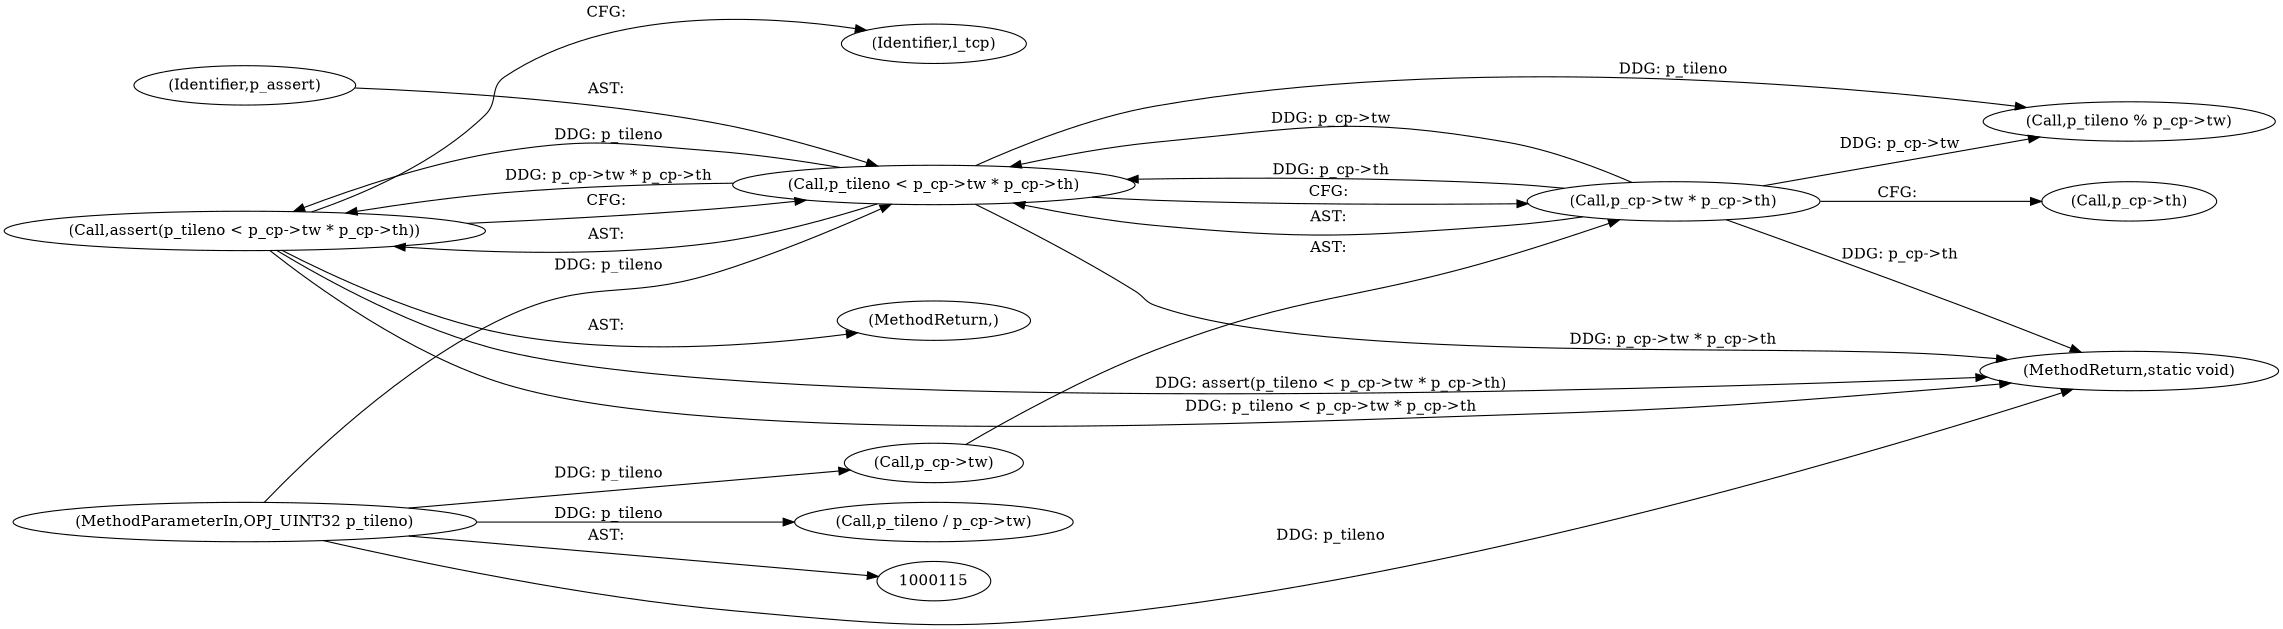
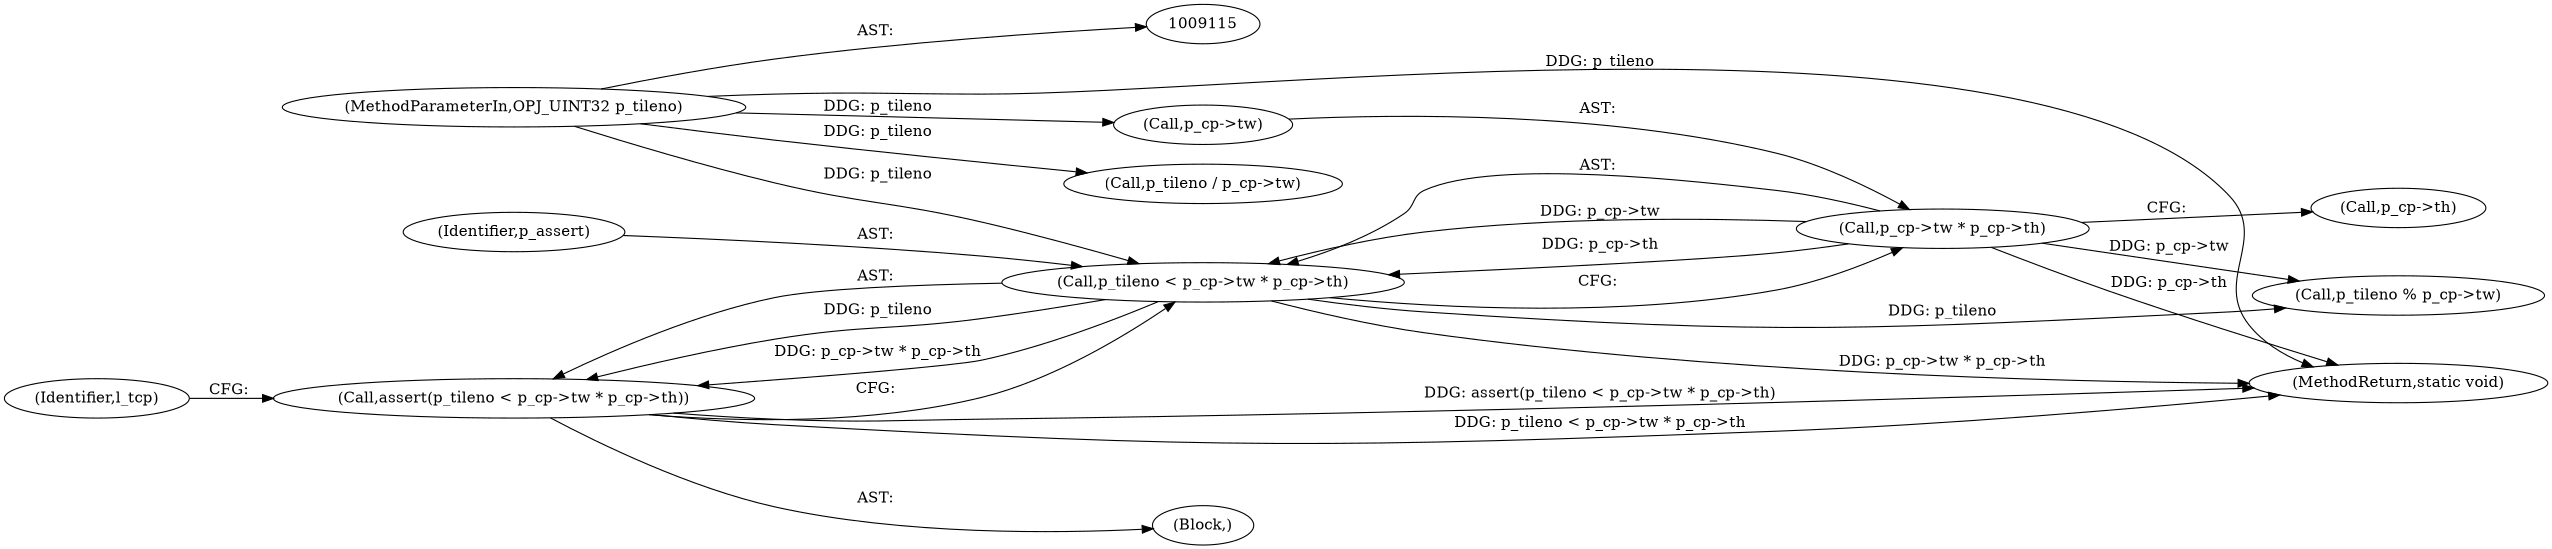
(557, 50) -> (226, 398)
(934, 321) -> (1203, 525)
(934, 581) -> (1203, 24)
